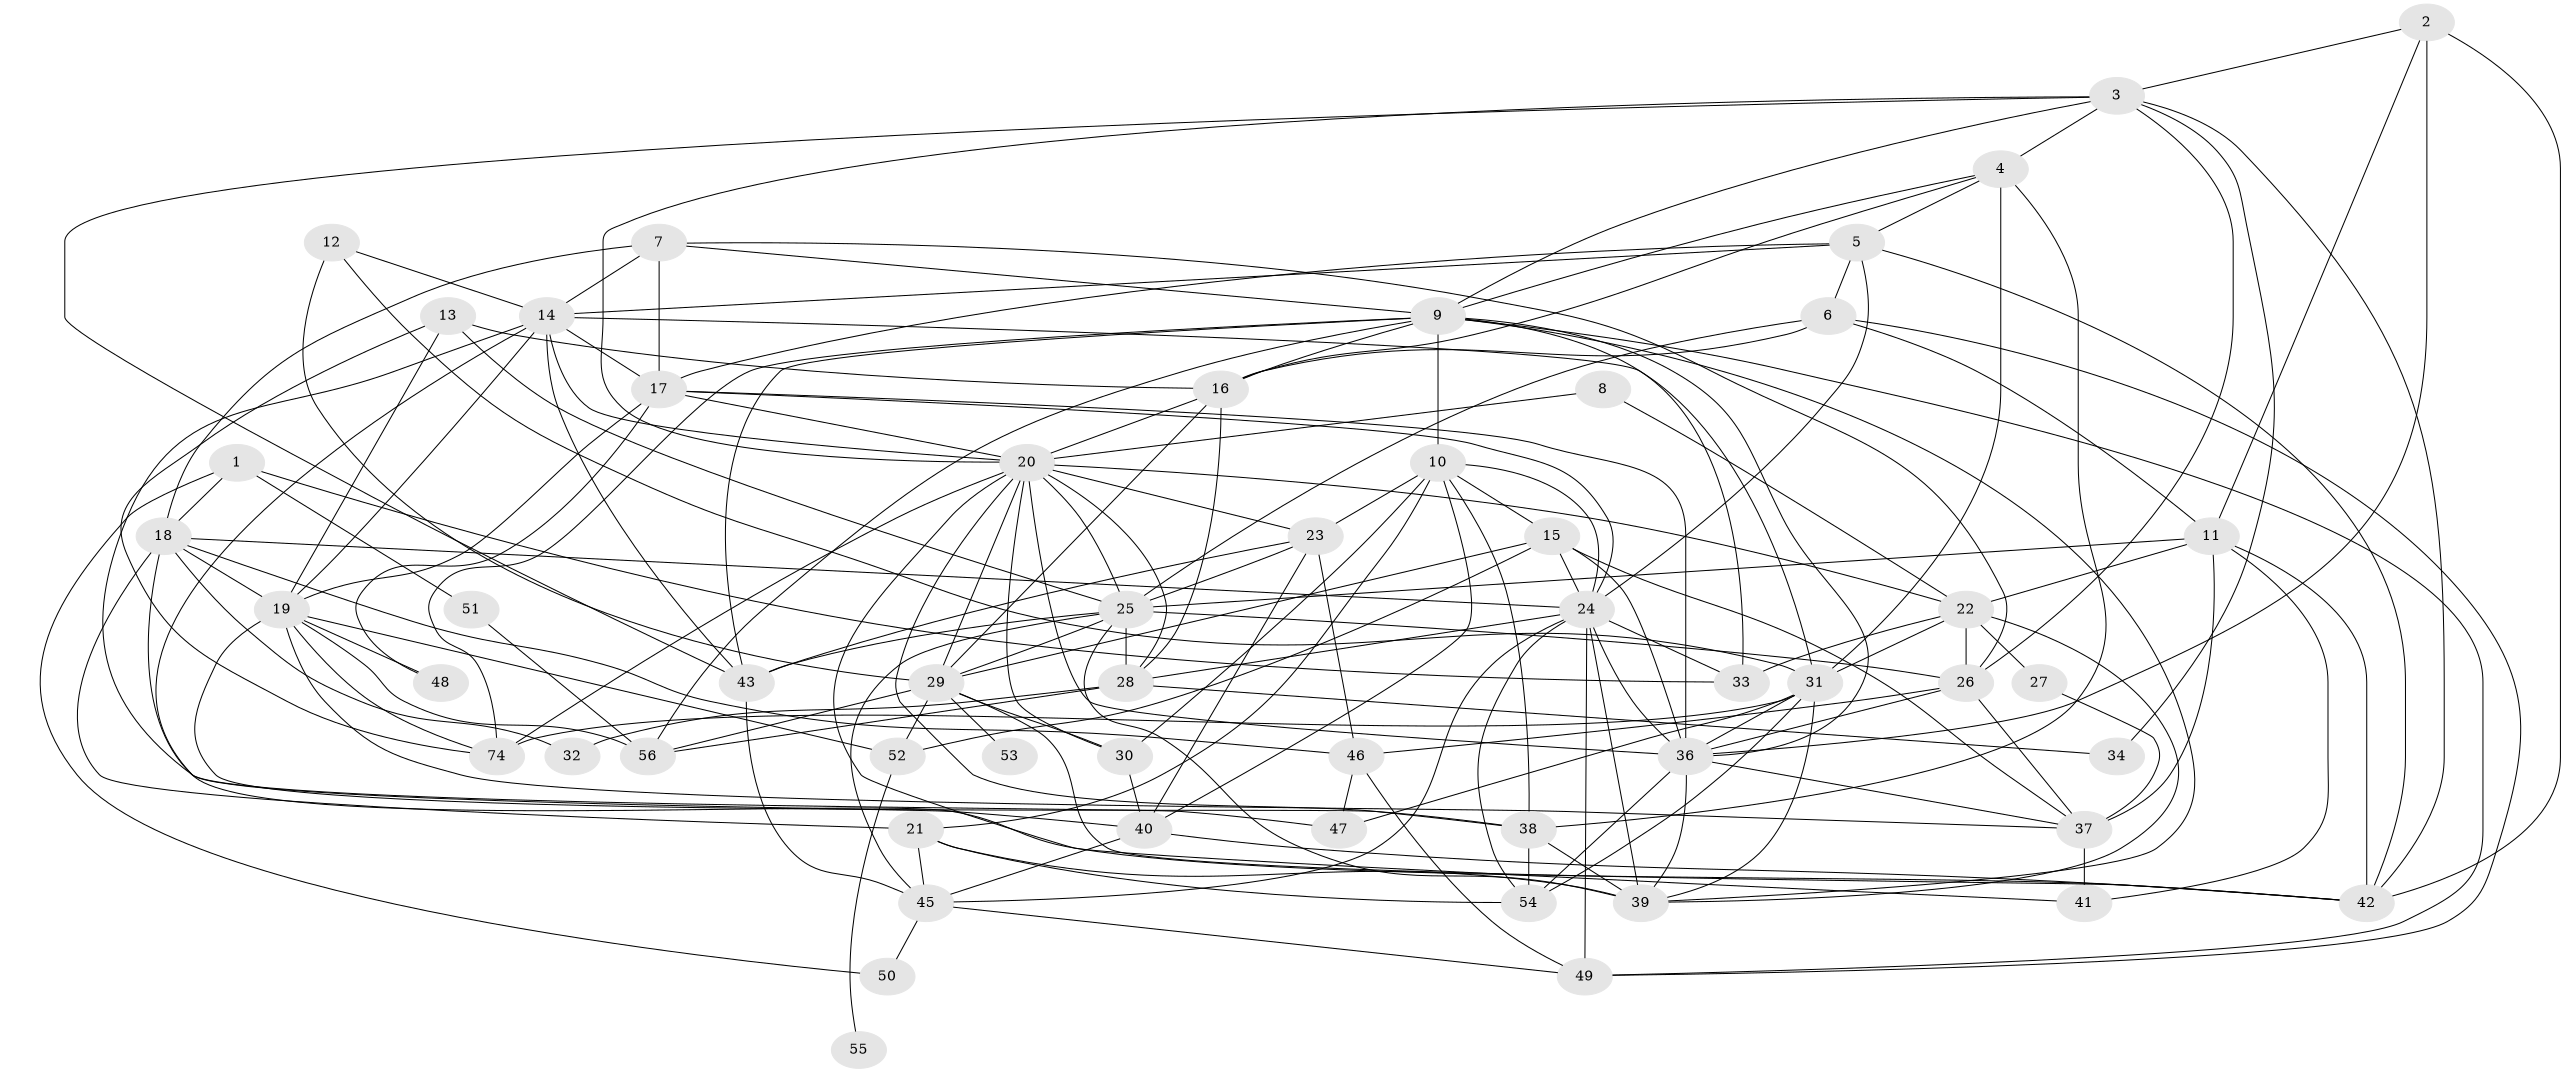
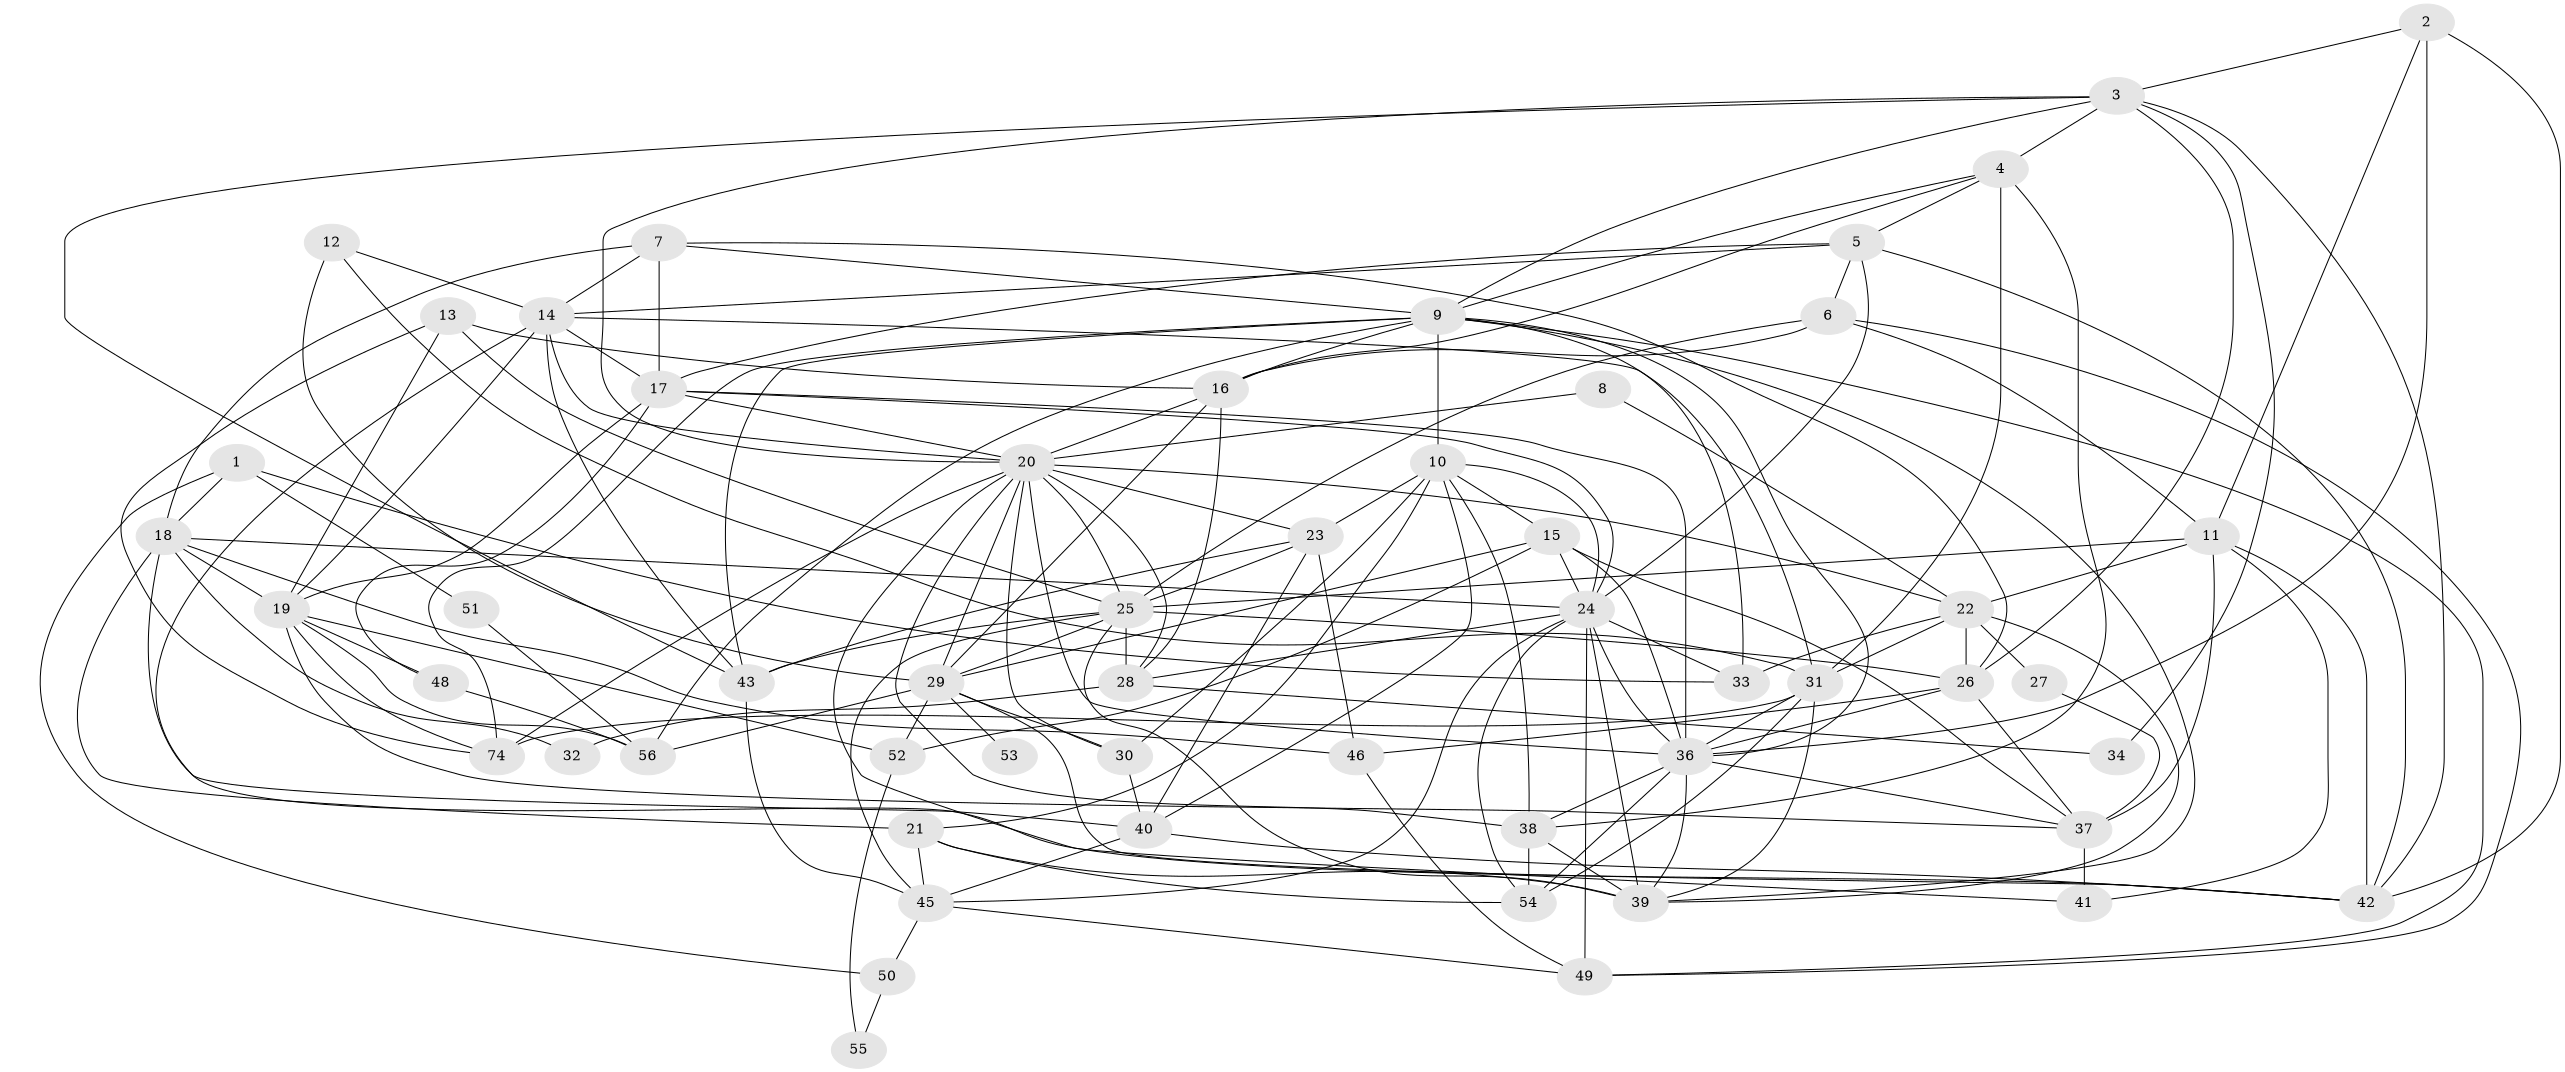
(823, 729) -> (543, 715)
(767, 808) -> (1607, 793)
(1339, 830) -> none
none -> (873, 1013)
